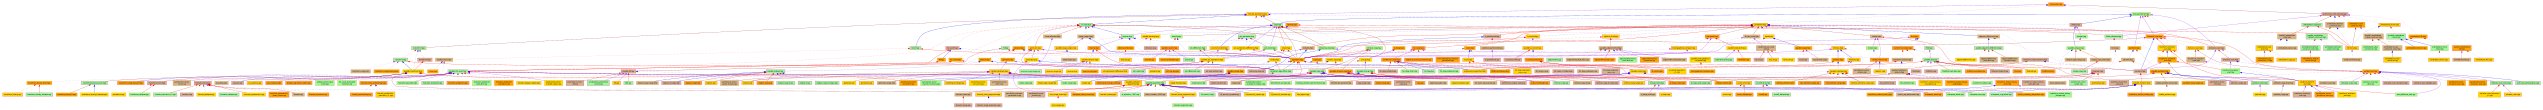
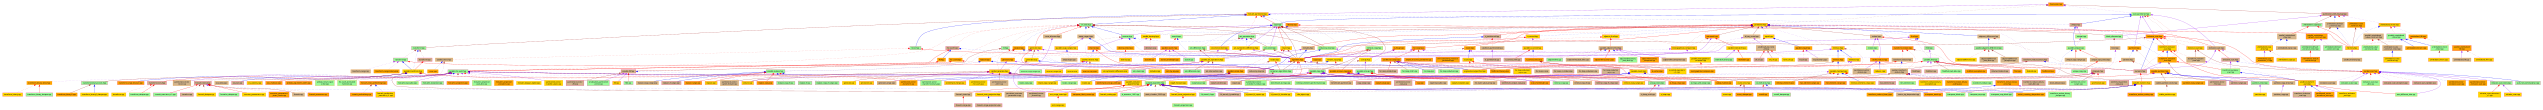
(2386, 18) -> (2405, 31)
(2317, 36) -> (2317, 36)
